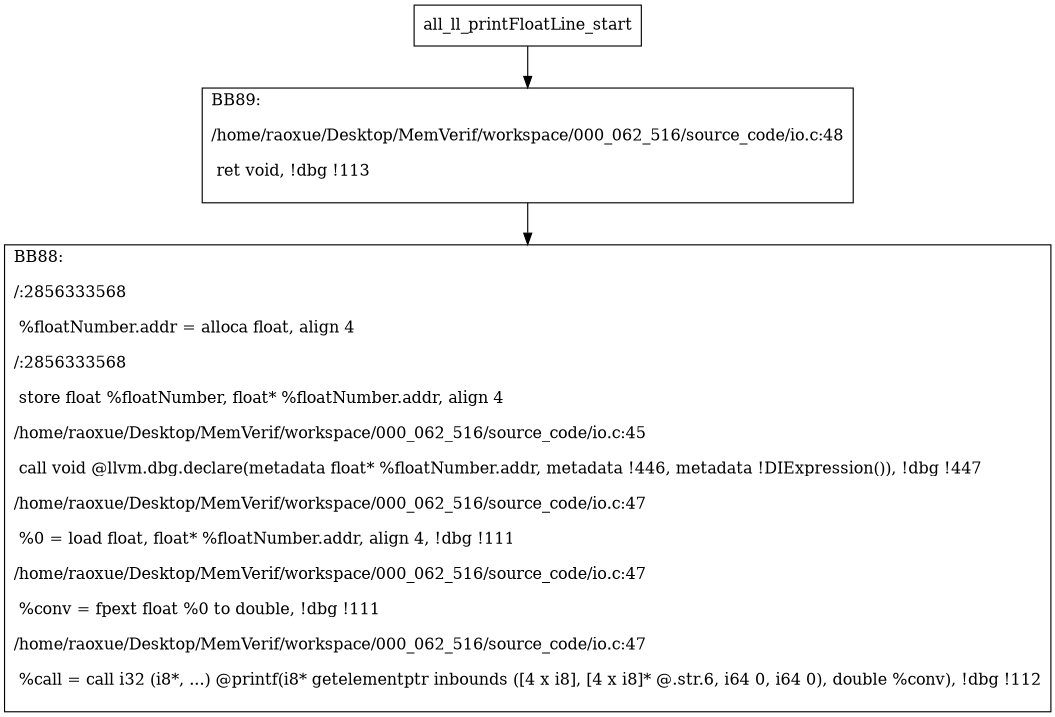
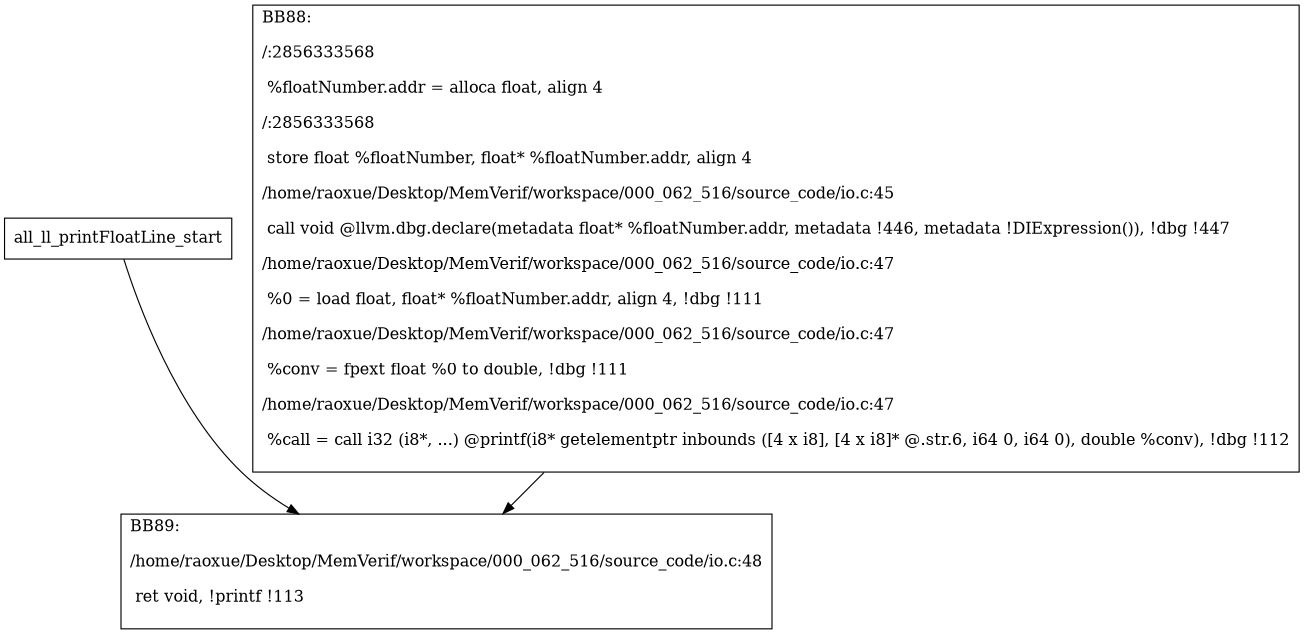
(291, 171) -> (218, 597)
(528, 218) -> (528, 489)
